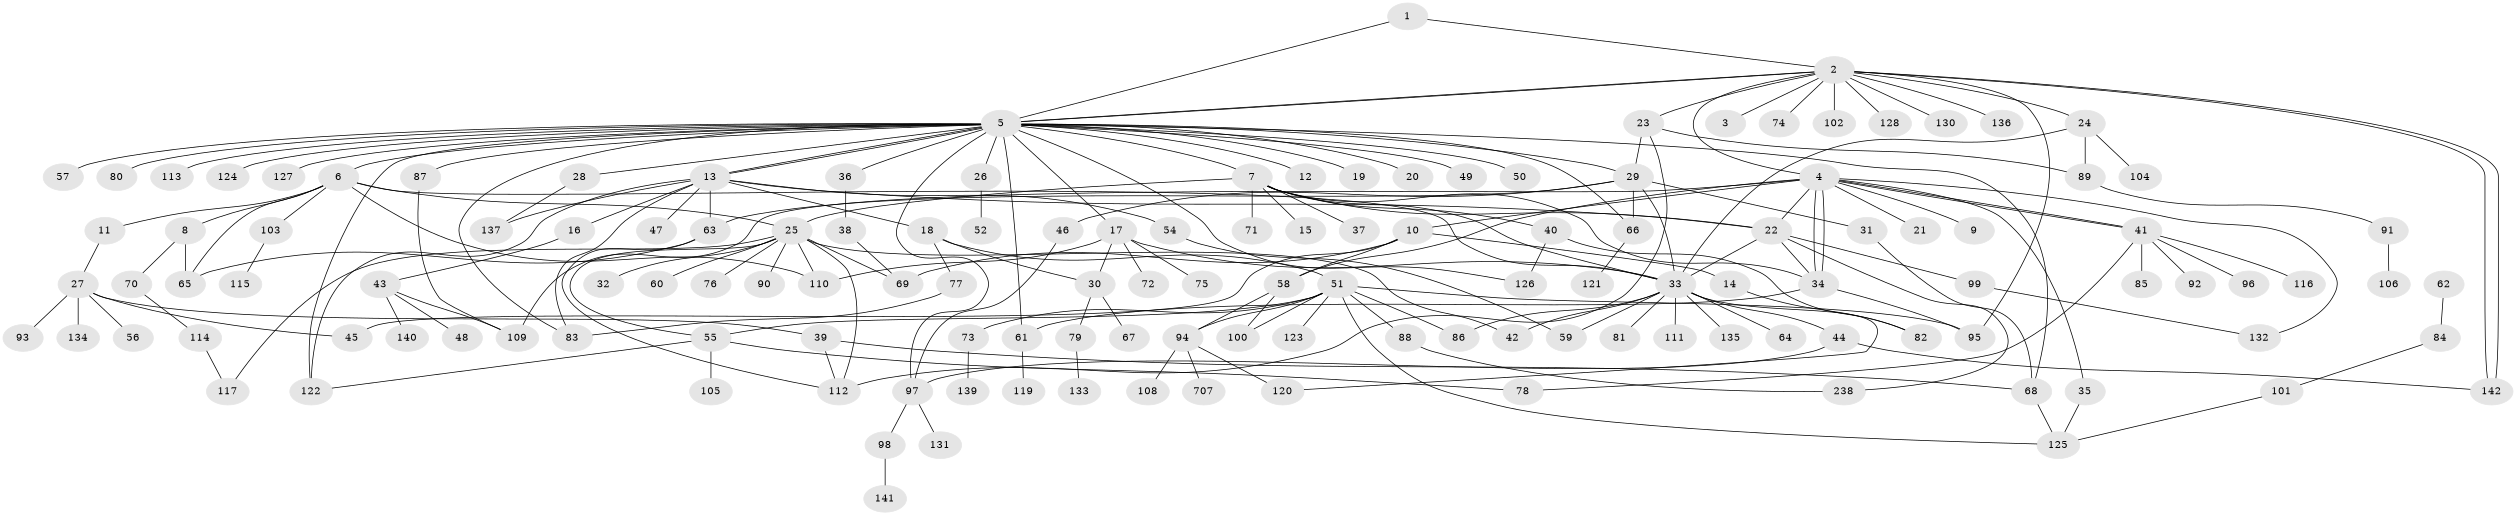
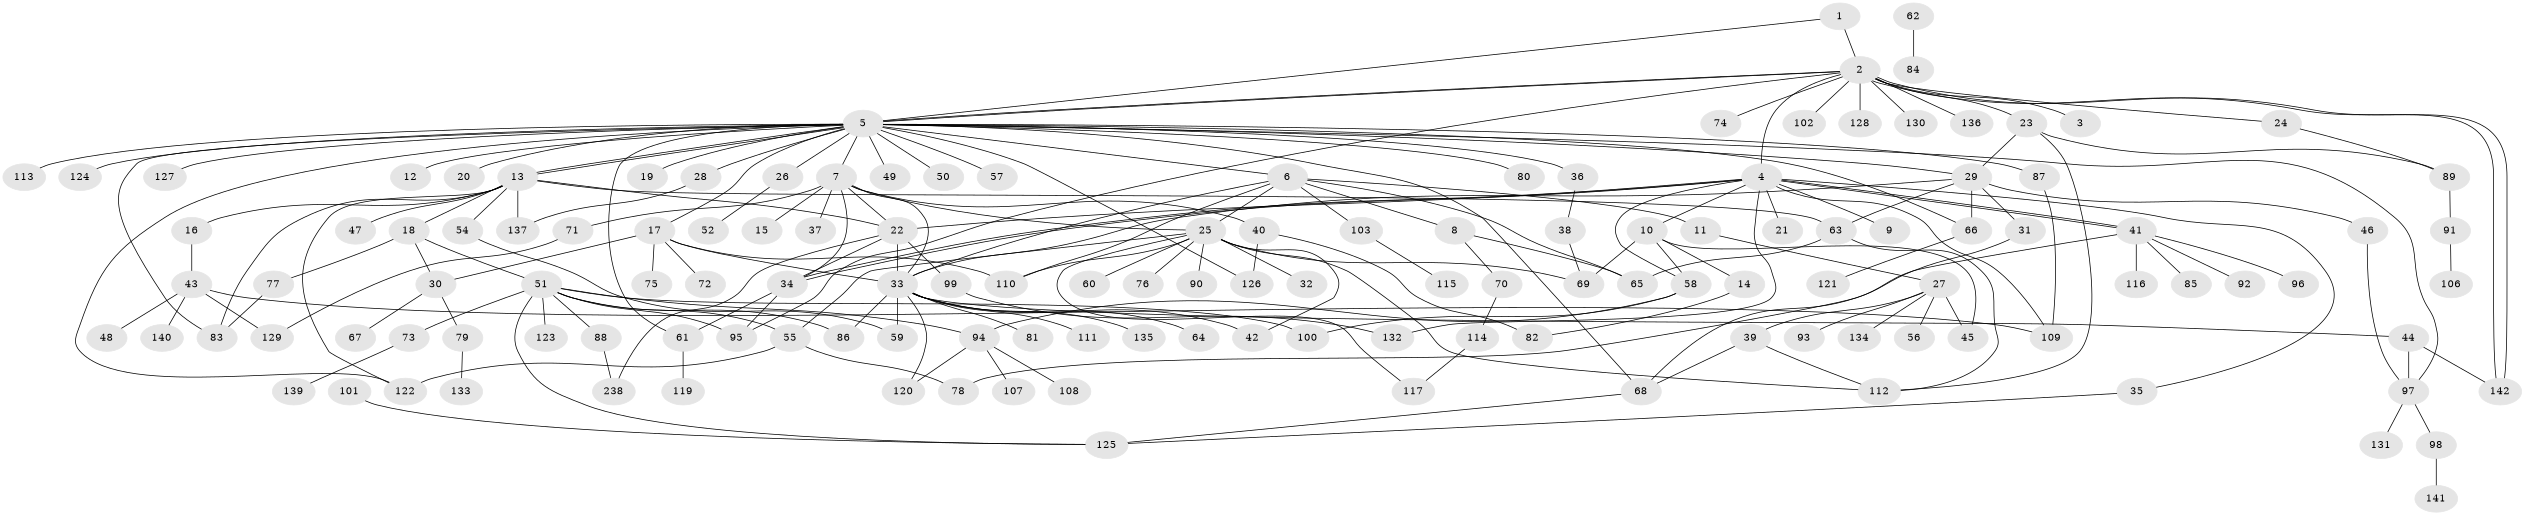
(1851, 144) -> none
(2140, 177) -> none
none -> (272, 338)
(2361, 365) -> none
(711, 392) -> none
(1204, 392) -> (1014, 392)
